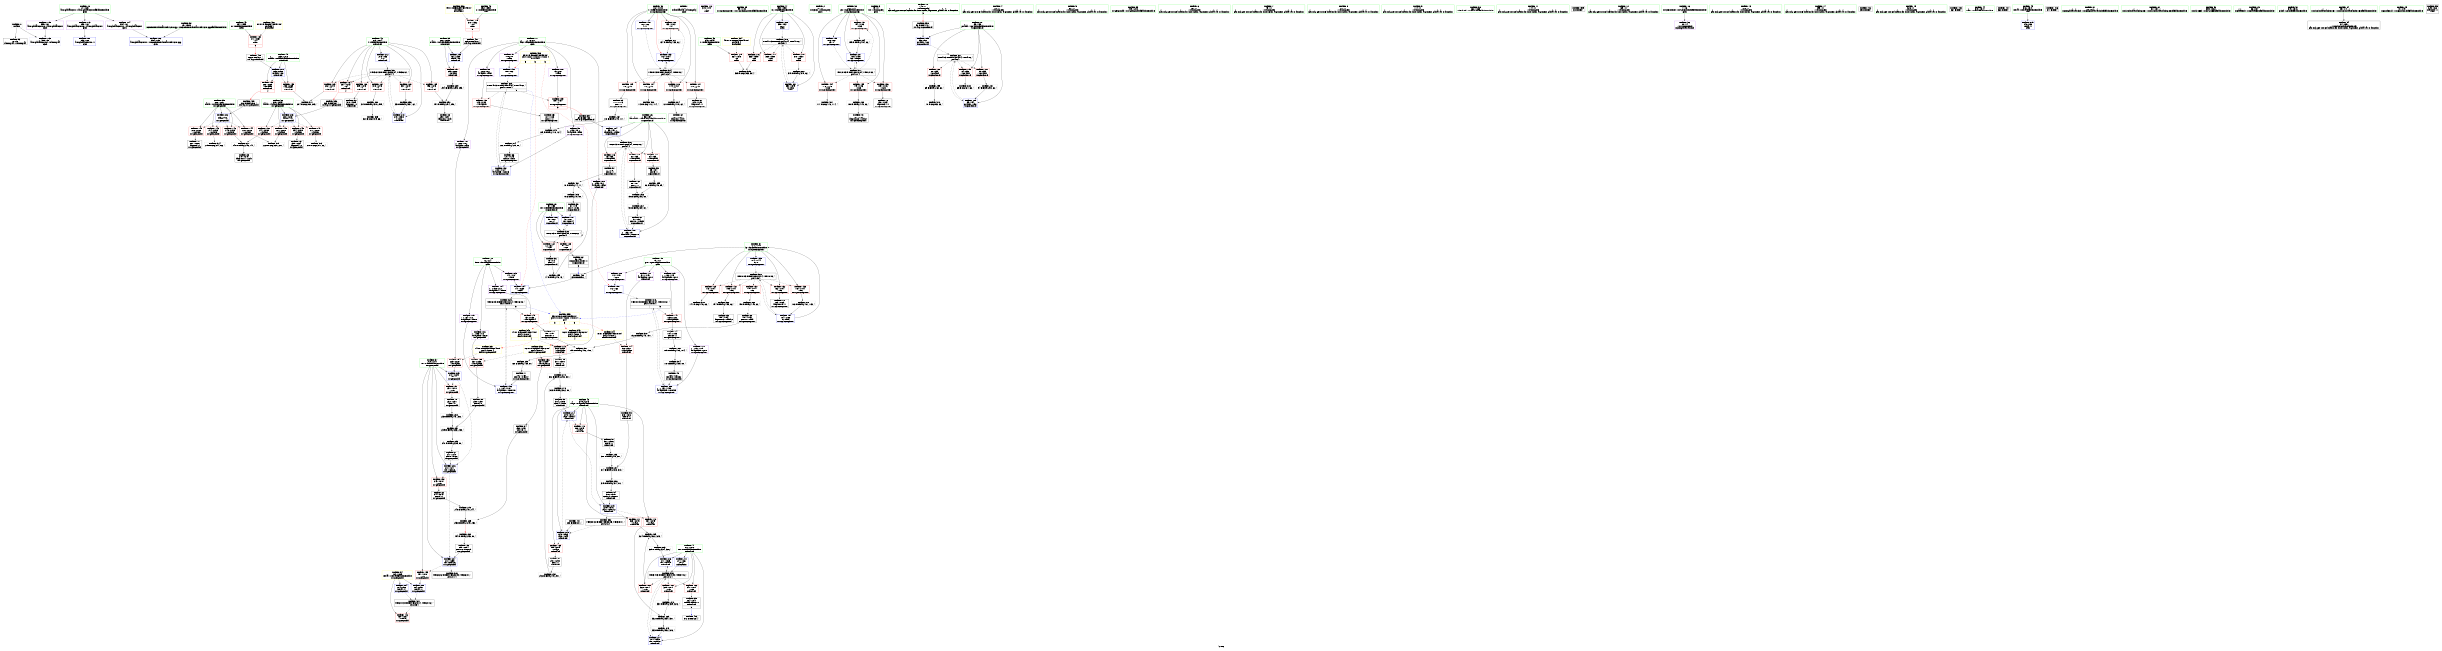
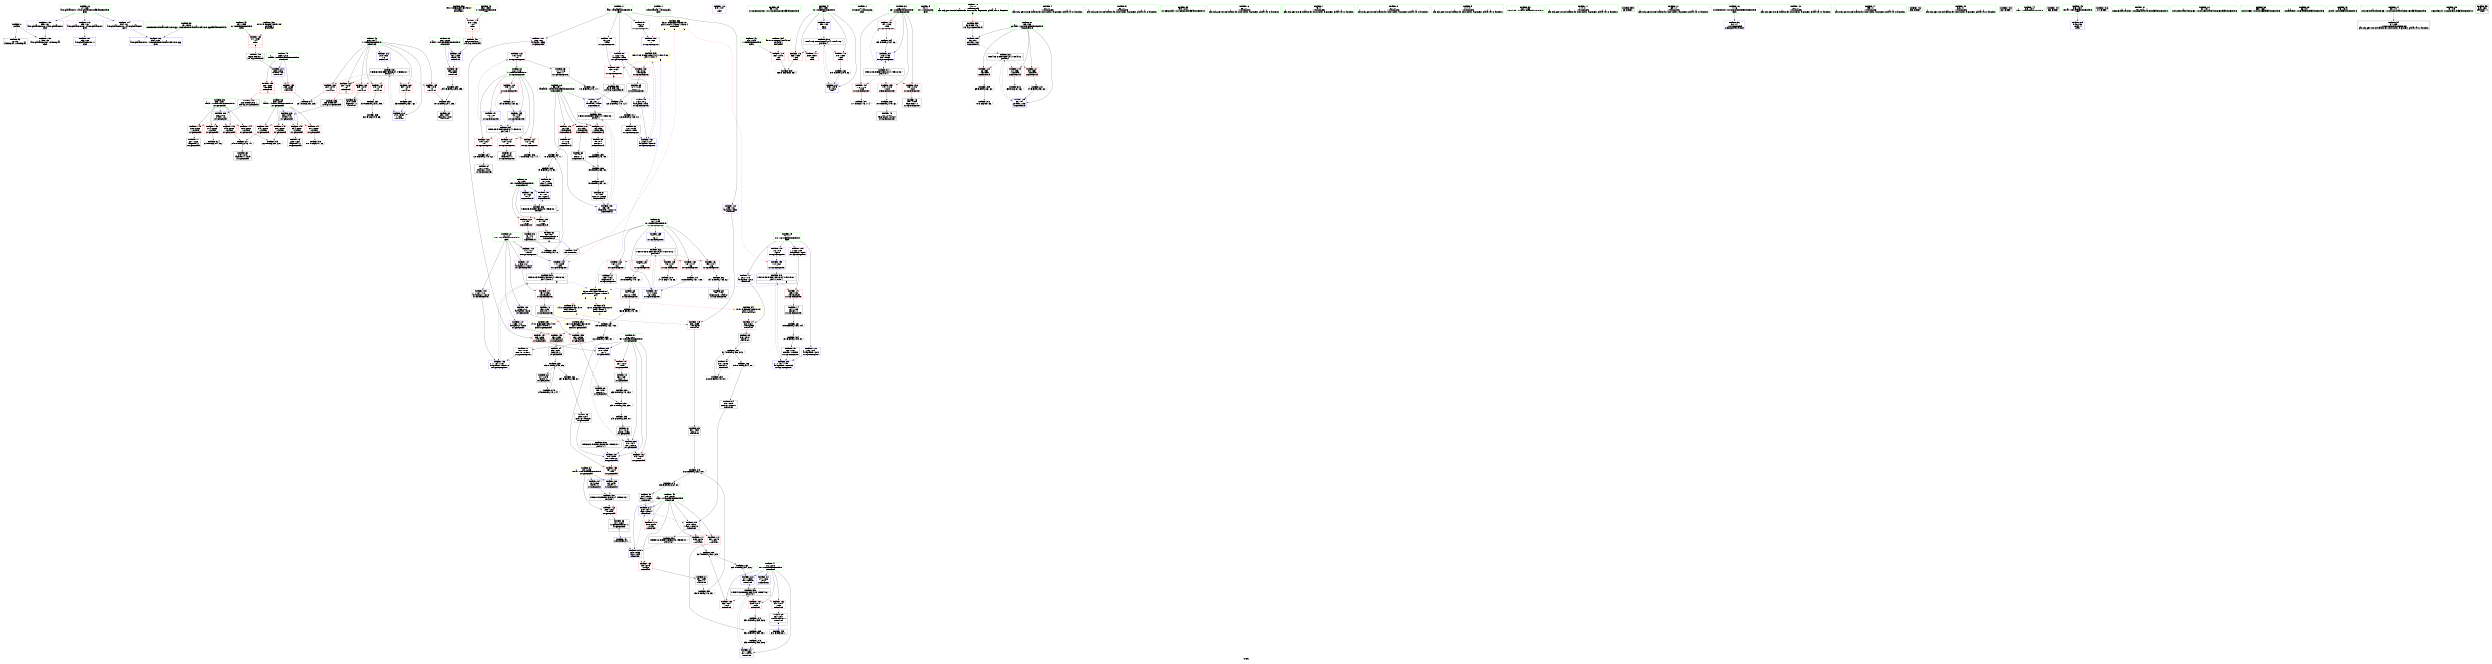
(656, 33) -> (523, 93)
(627, 41) -> (517, 64)
(831, 41) -> none
(571, 80) -> (637, 80)
(506, 87) -> (651, 57)
(858, 90) -> (887, 91)
(819, 273) -> (632, 258)
none -> (518, 325)
(594, 436) -> (729, 357)
(439, 488) -> (550, 370)
none -> (619, 525)
(465, 528) -> (562, 371)
(451, 568) -> (605, 450)
